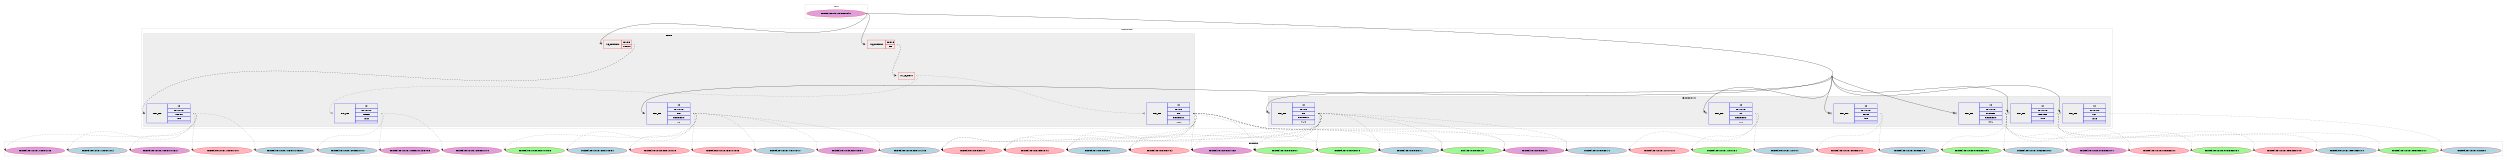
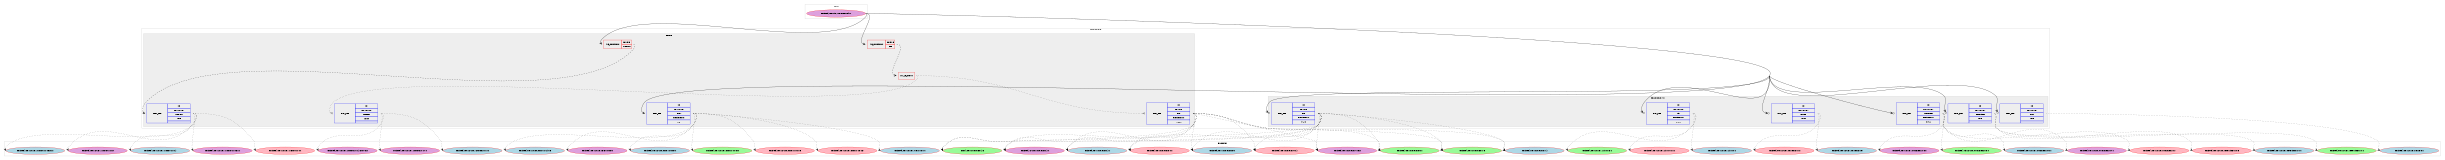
(723, 151) -> (847, 151)
(972, 151) -> none
(1035, 151) -> (1160, 151)
(1535, 151) -> (1035, 151)
(1972, 151) -> (1972, 151)
(2222, 151) -> (1910, 151)
